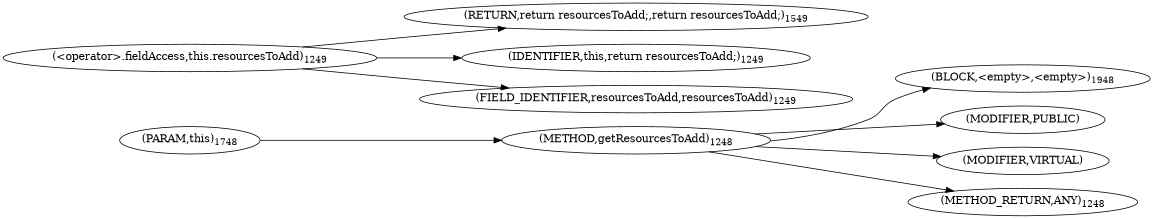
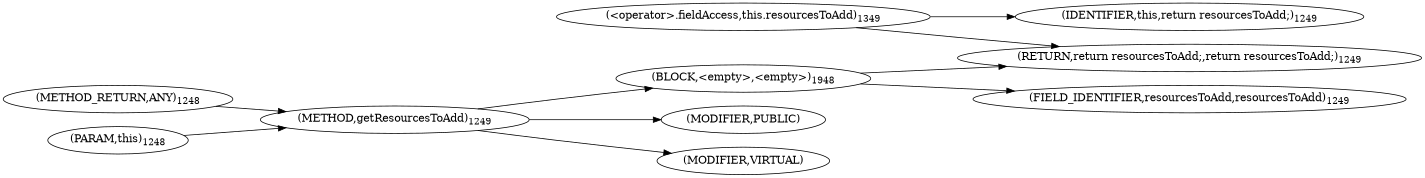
(797, 16) -> (1350, 57)
(316, 57) -> (869, 16)
none -> (930, 70)
(402, 78) -> (934, 87)
(226, 139) -> (154, 139)
(722, 139) -> (480, 119)
(827, 171) -> (247, 109)
